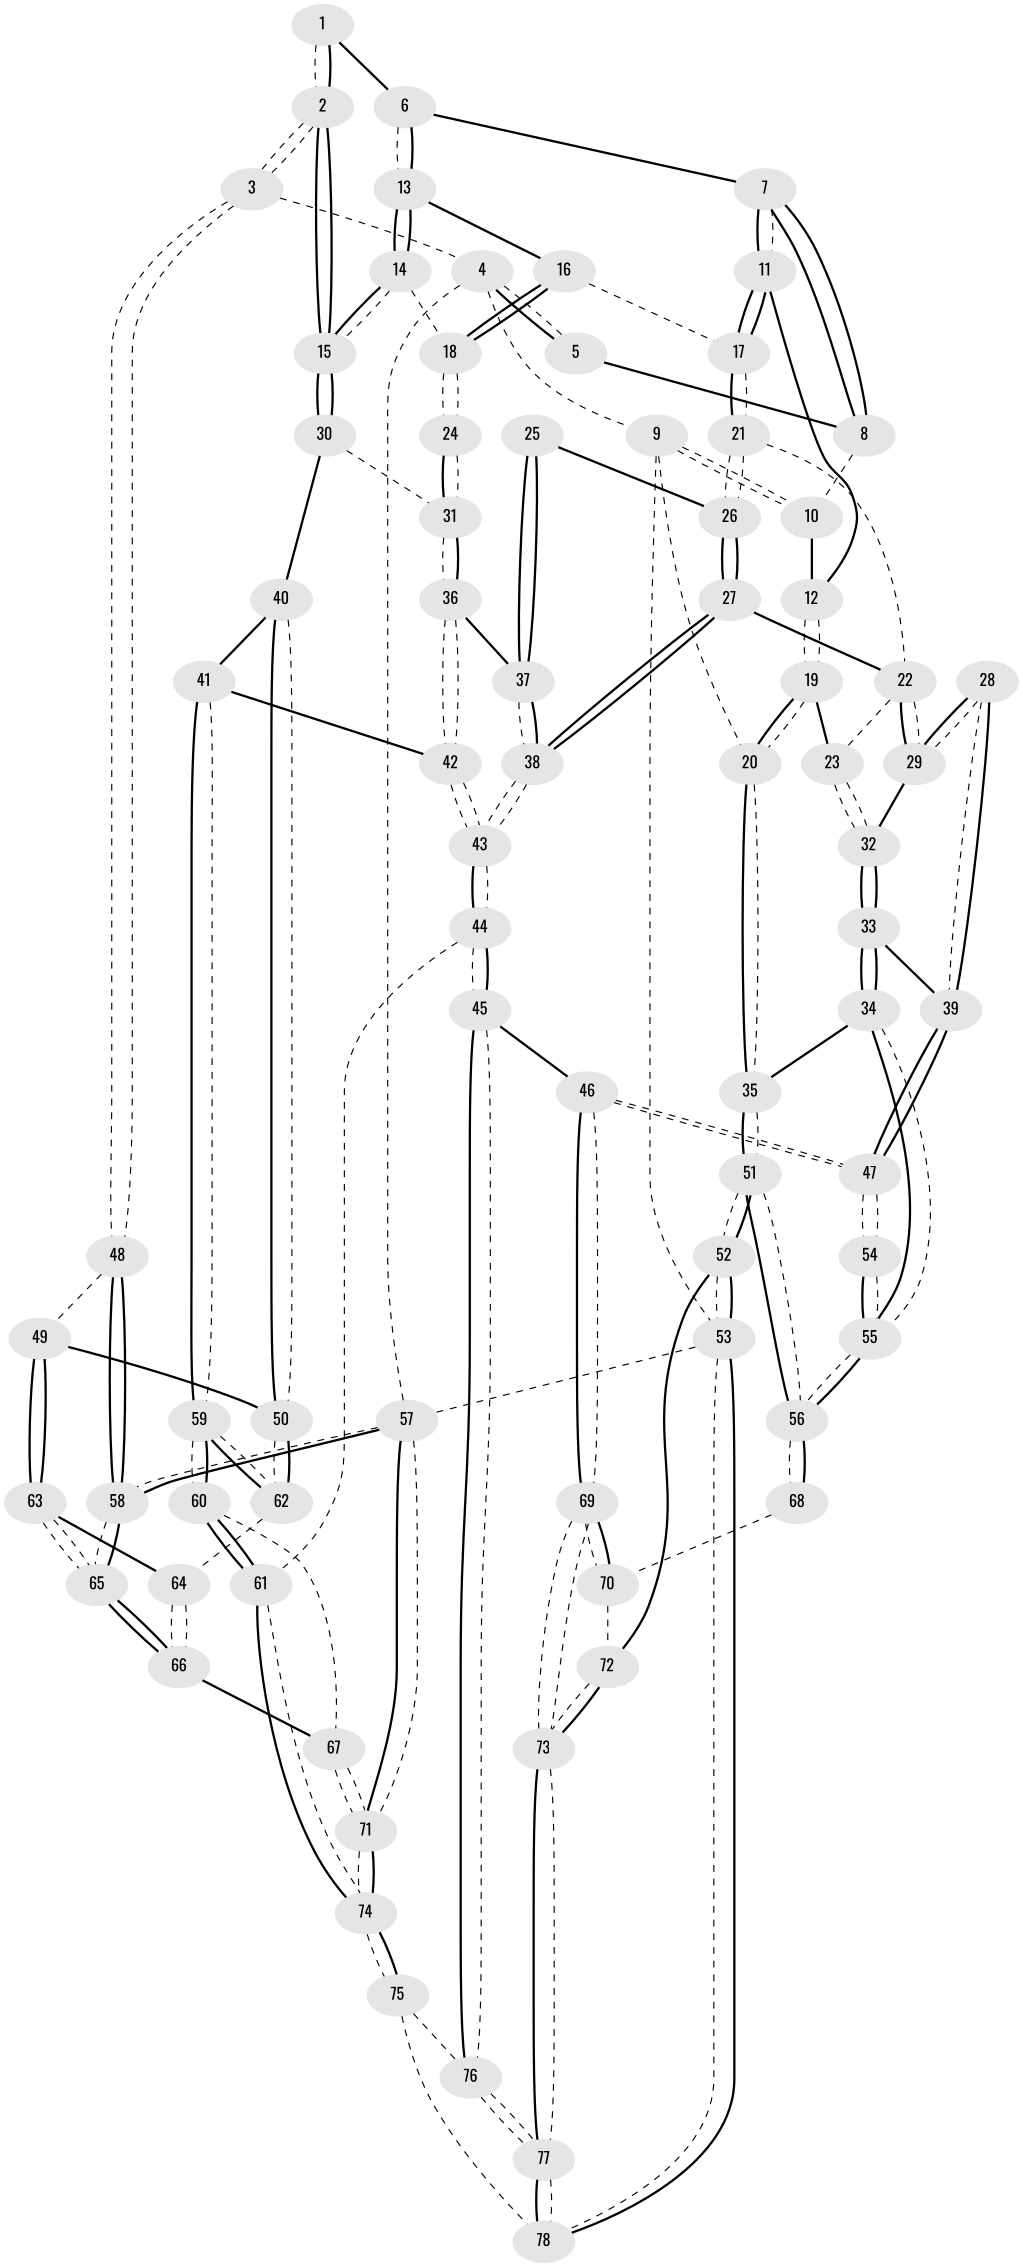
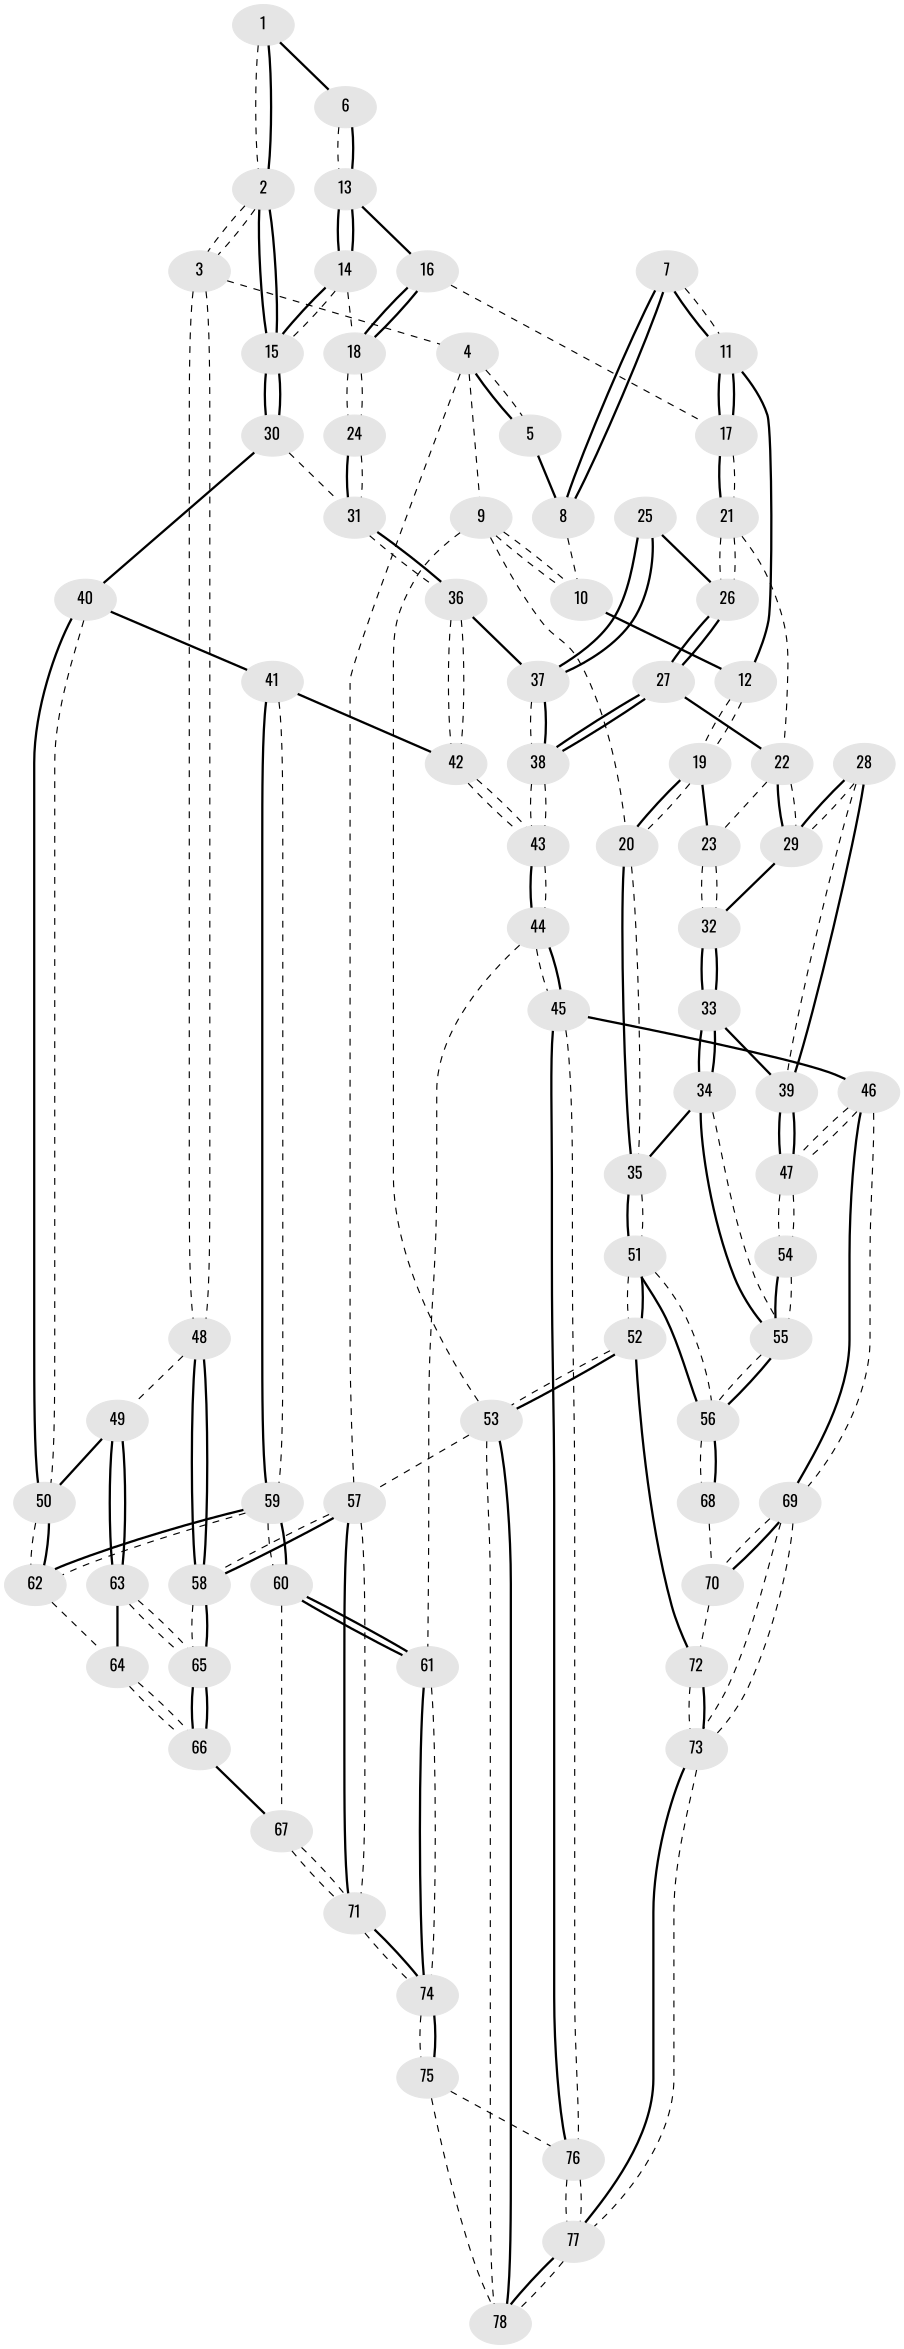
(585, 148) -> none
